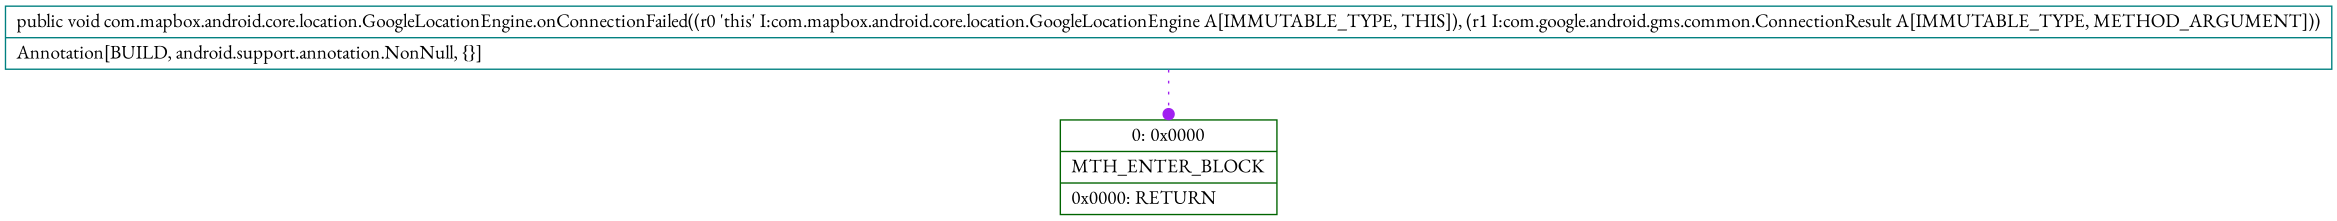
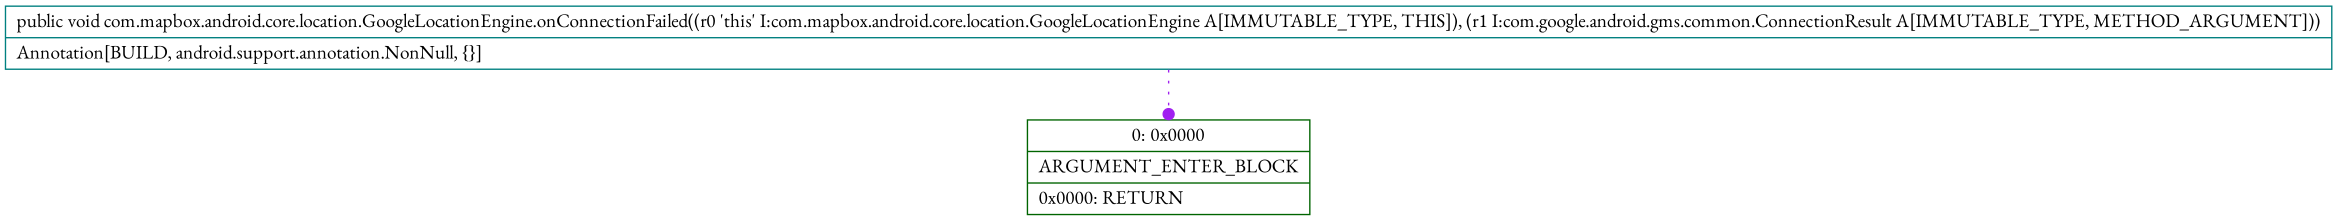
(1169, 167) -> (1169, 167)
